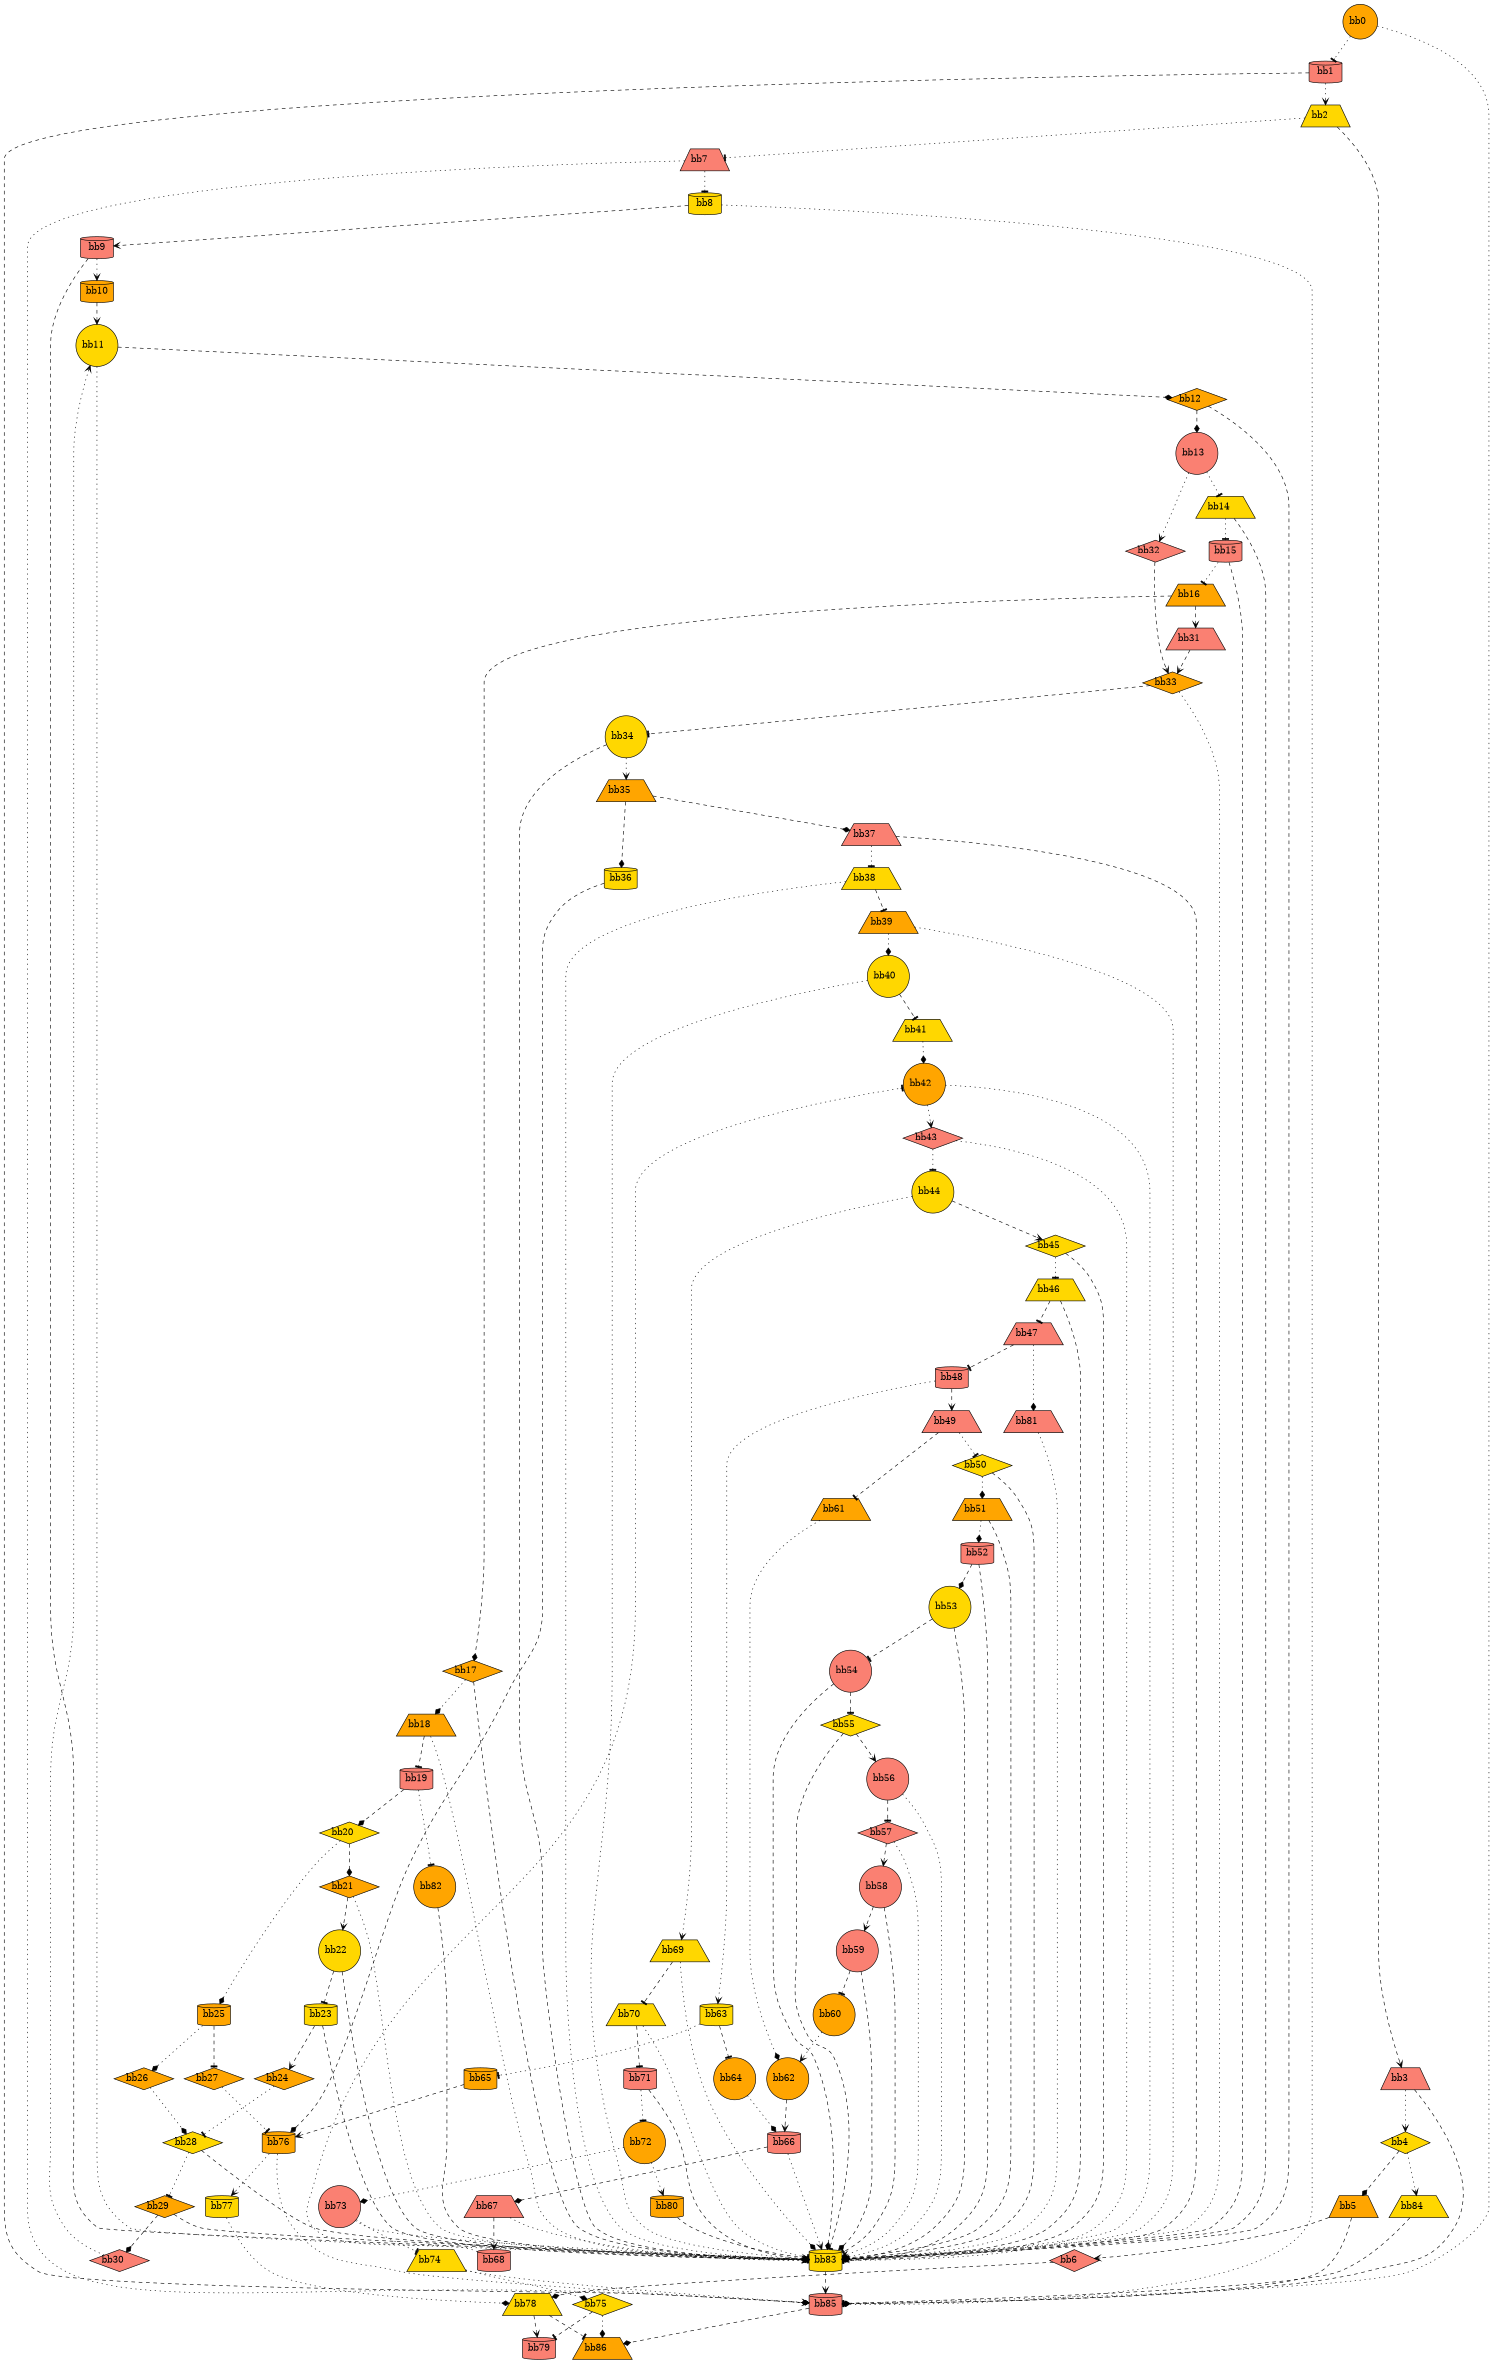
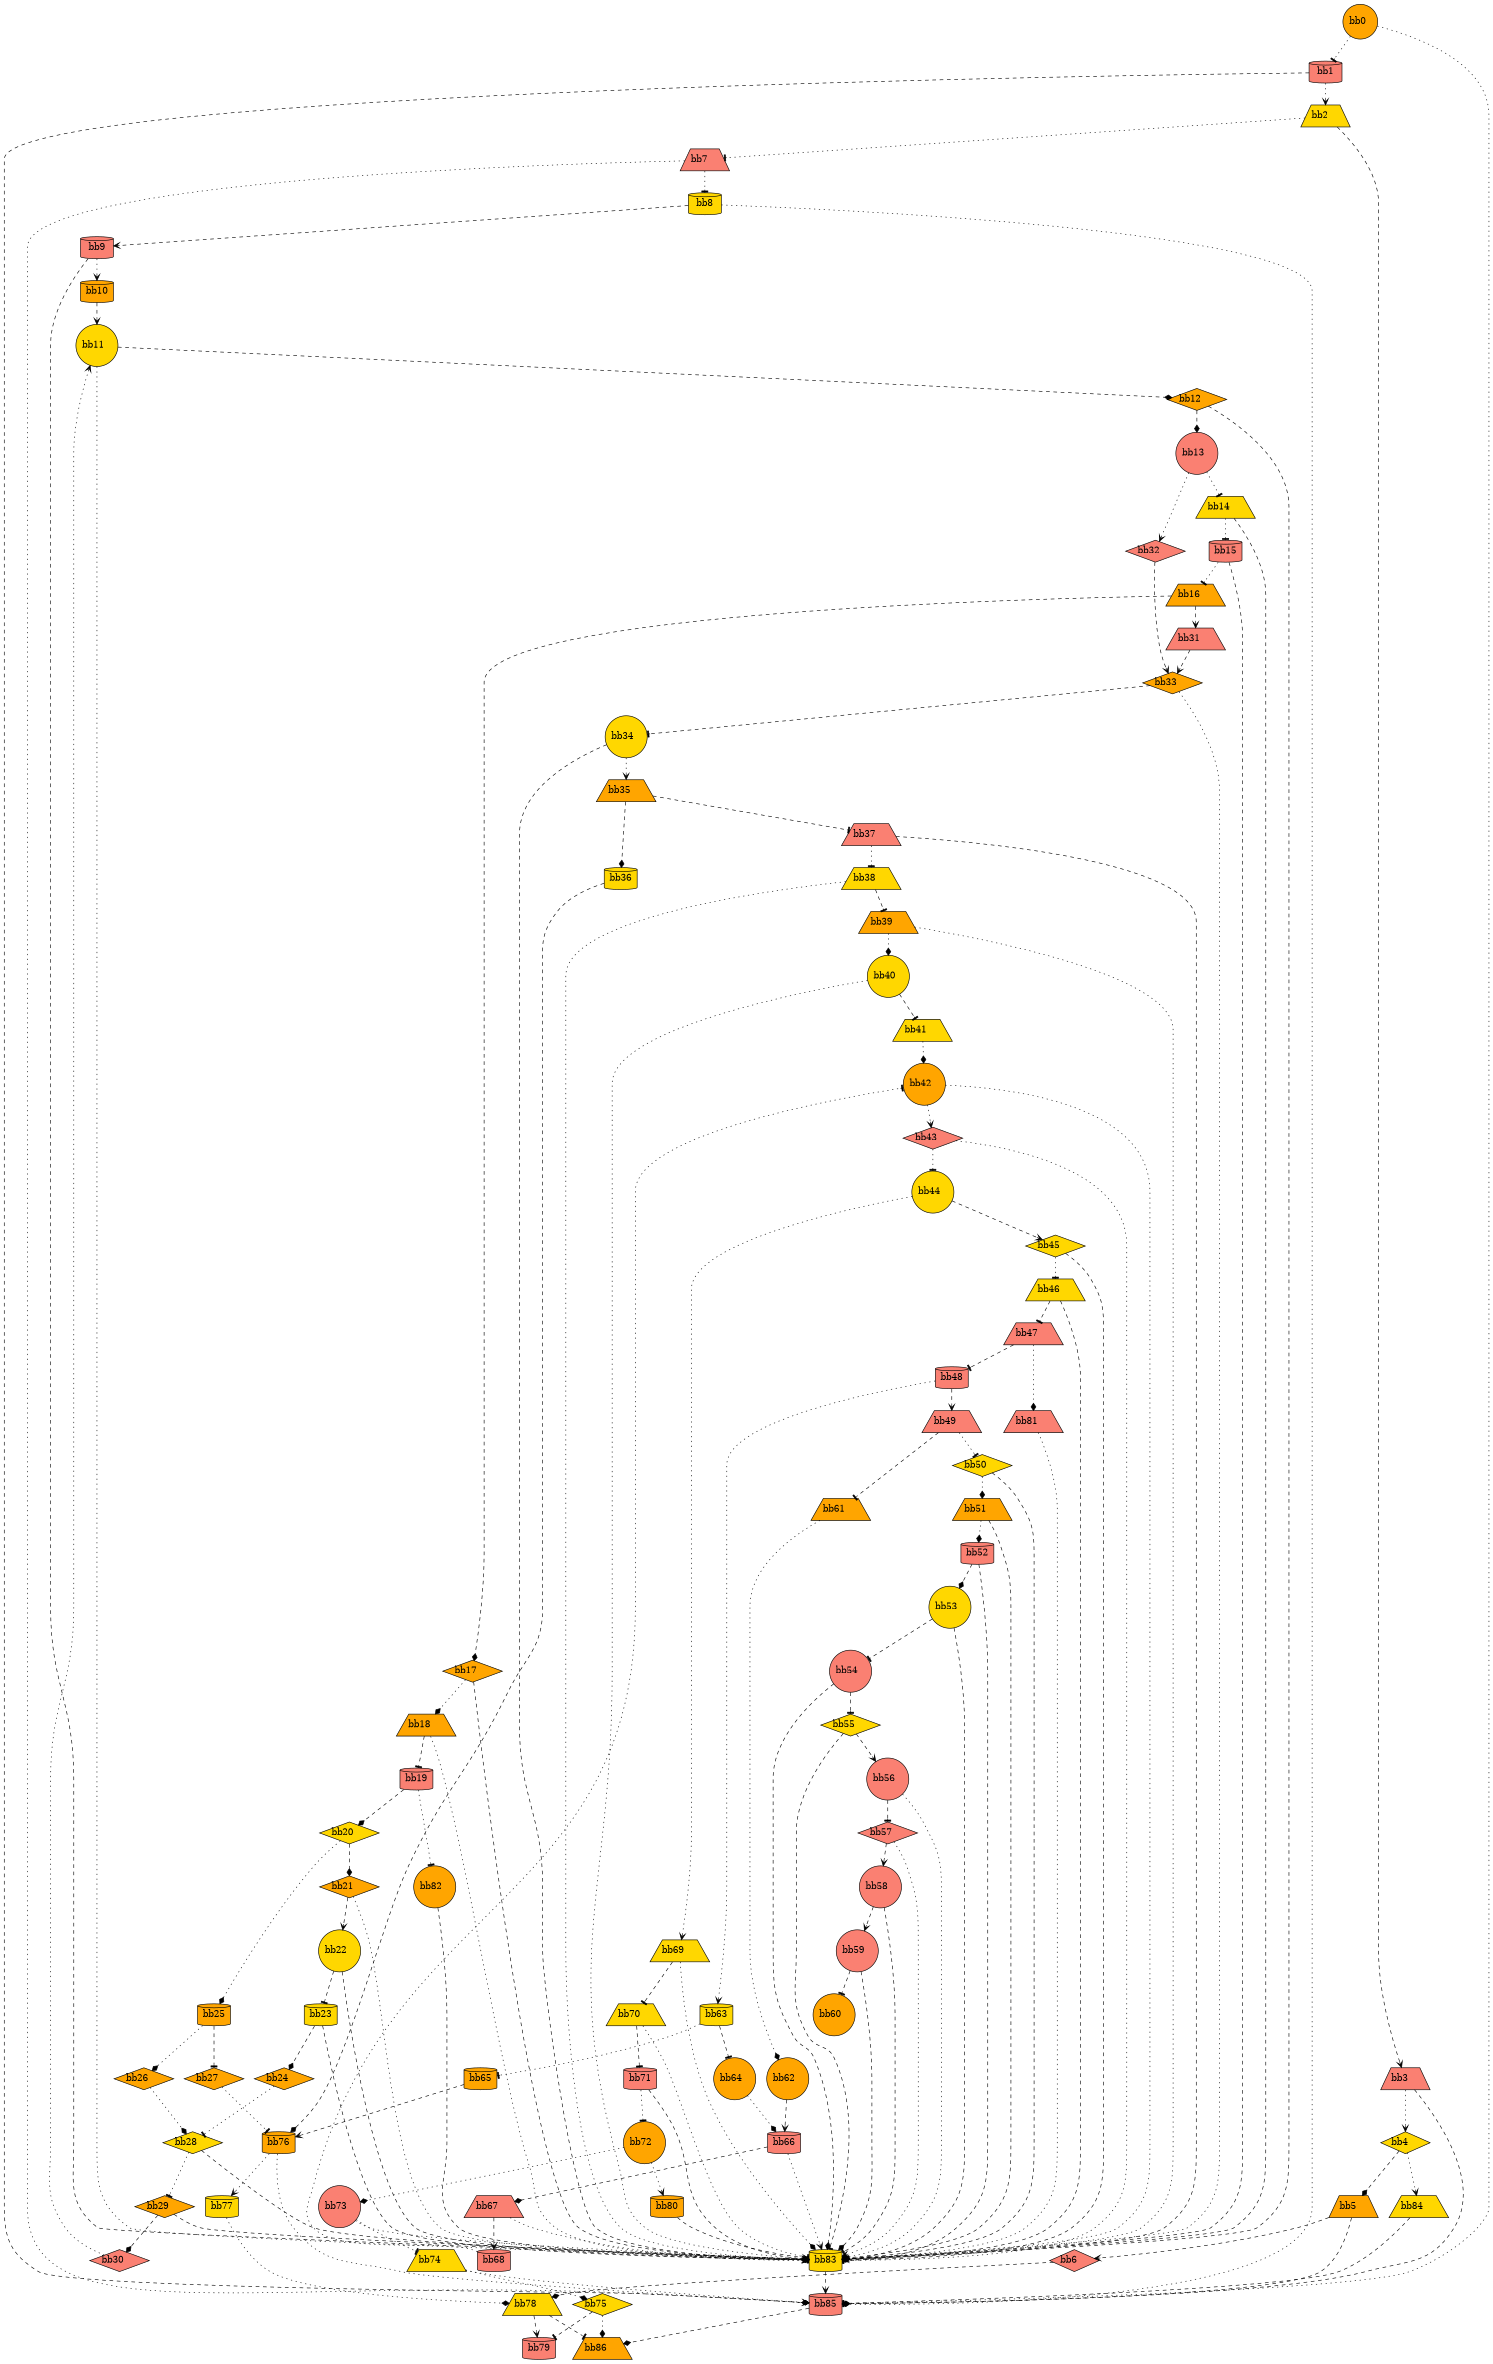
(750, 813) -> (750, 813)
(303, 2045) -> (303, 2045)
(811, 2046) -> none
